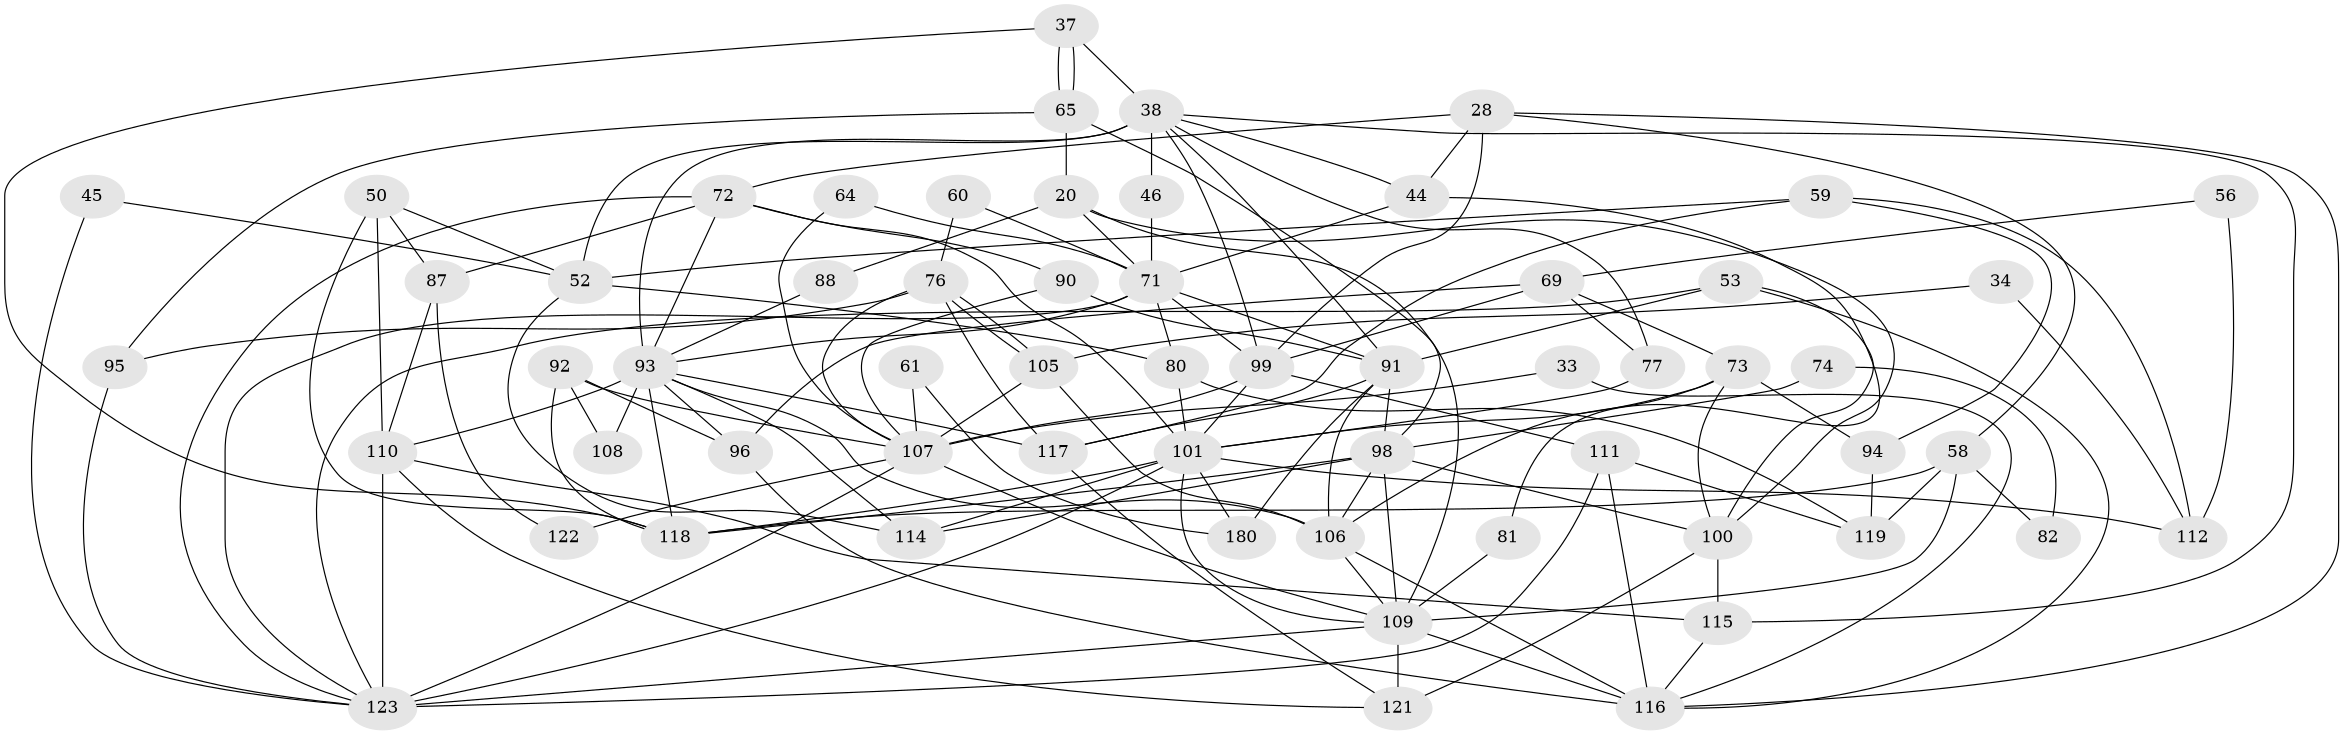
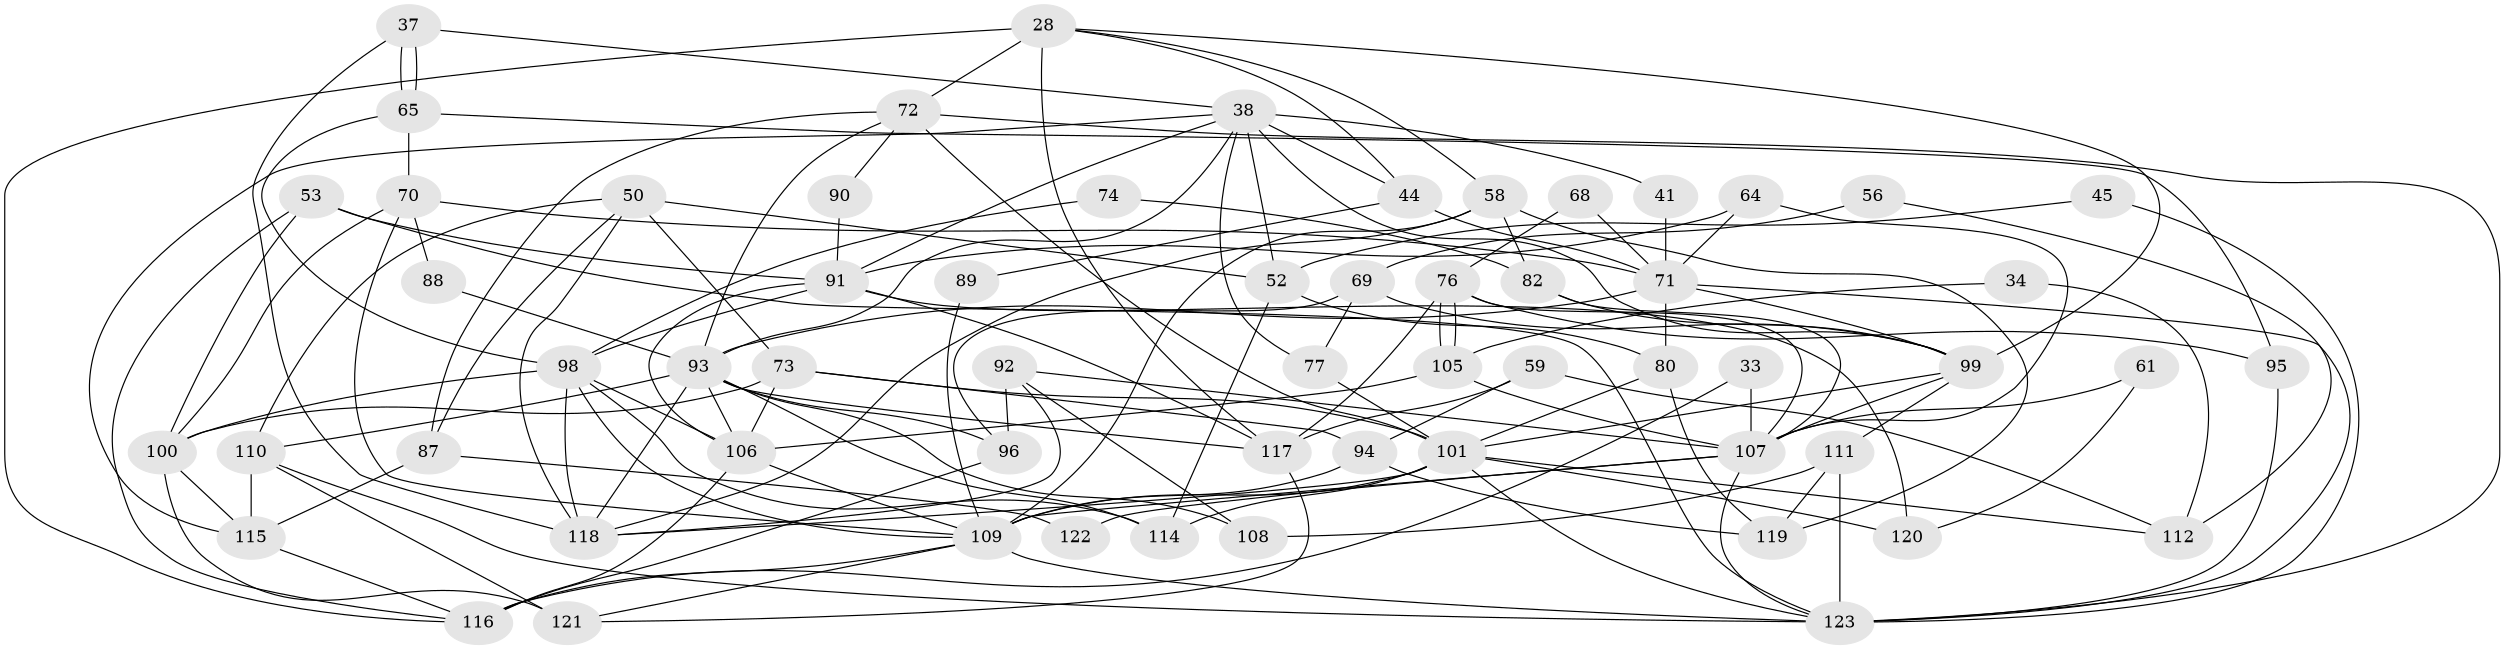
(958, 197) -> (1580, 197)
(1066, 197) -> (409, 197)
(1152, 197) -> (1666, 197)
none -> (1067, 219)
(1259, 230) -> none
(1263, 321) -> (1298, 252)
(1649, 325) -> (709, 282)
none -> (1752, 325)
(909, 327) -> (1833, 346)
(412, 361) -> (325, 502)
none -> (1177, 495)
(1242, 538) -> (1907, 538)
(1508, 538) -> (967, 282)
(1628, 581) -> (1553, 519)
